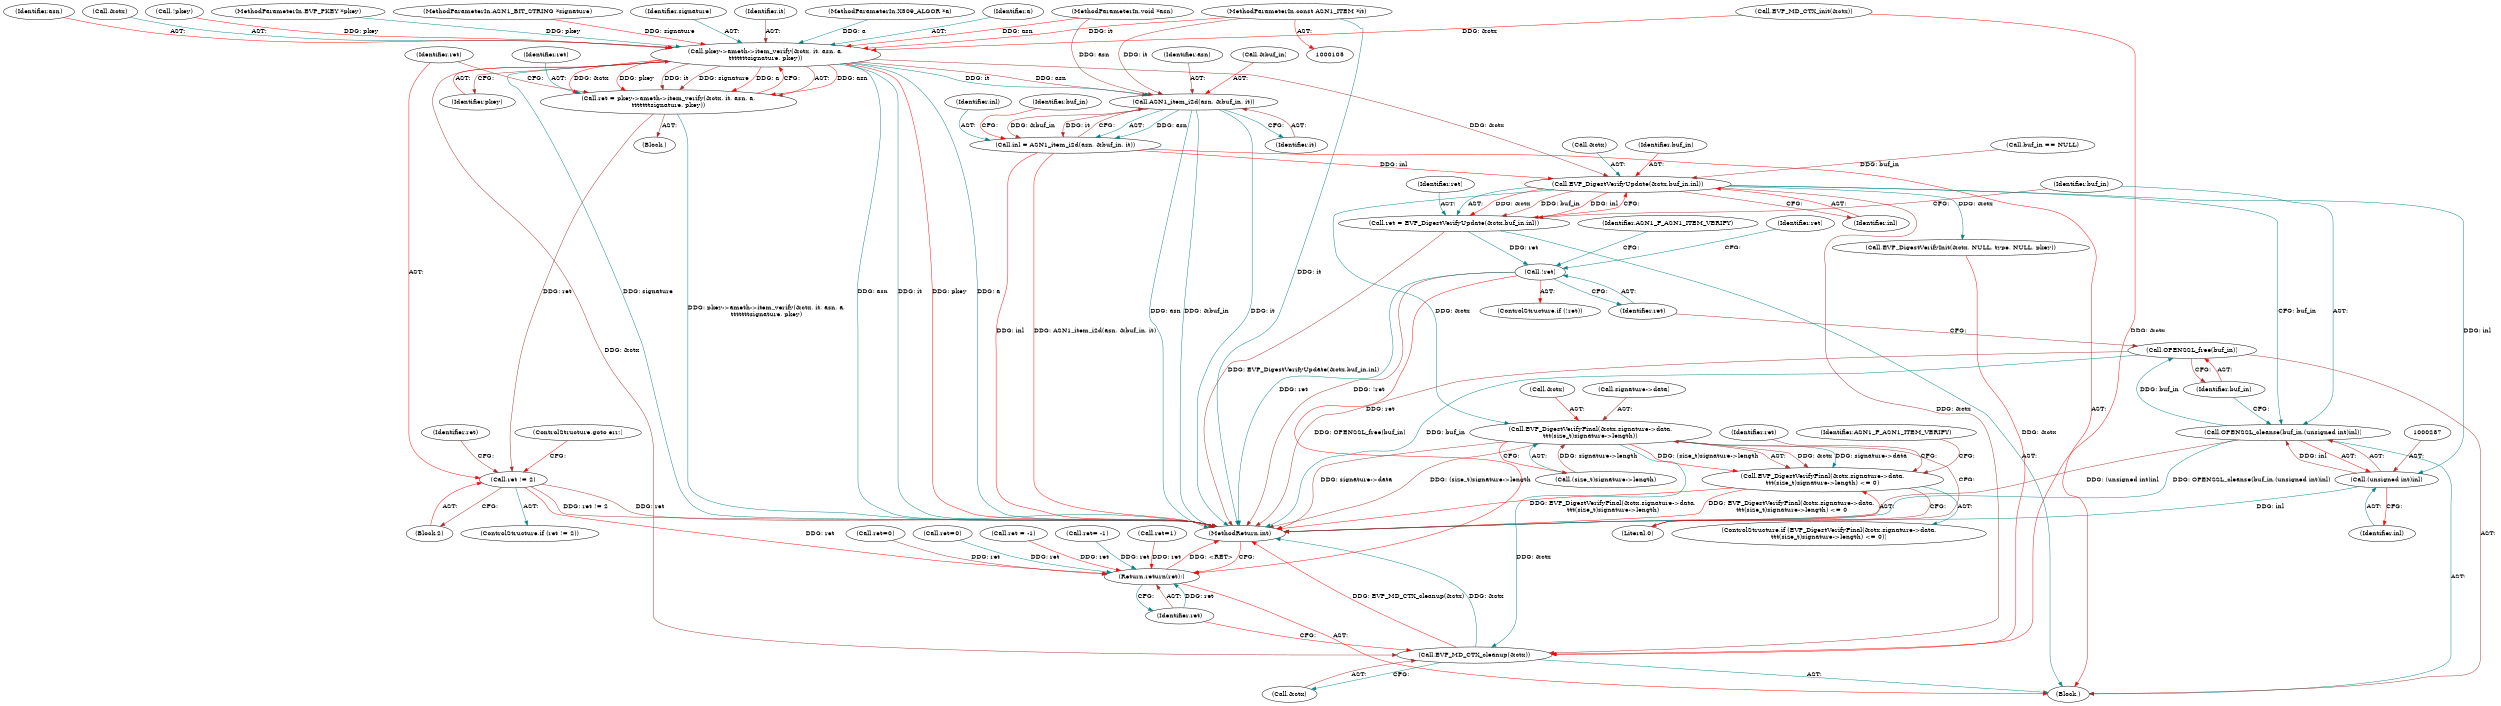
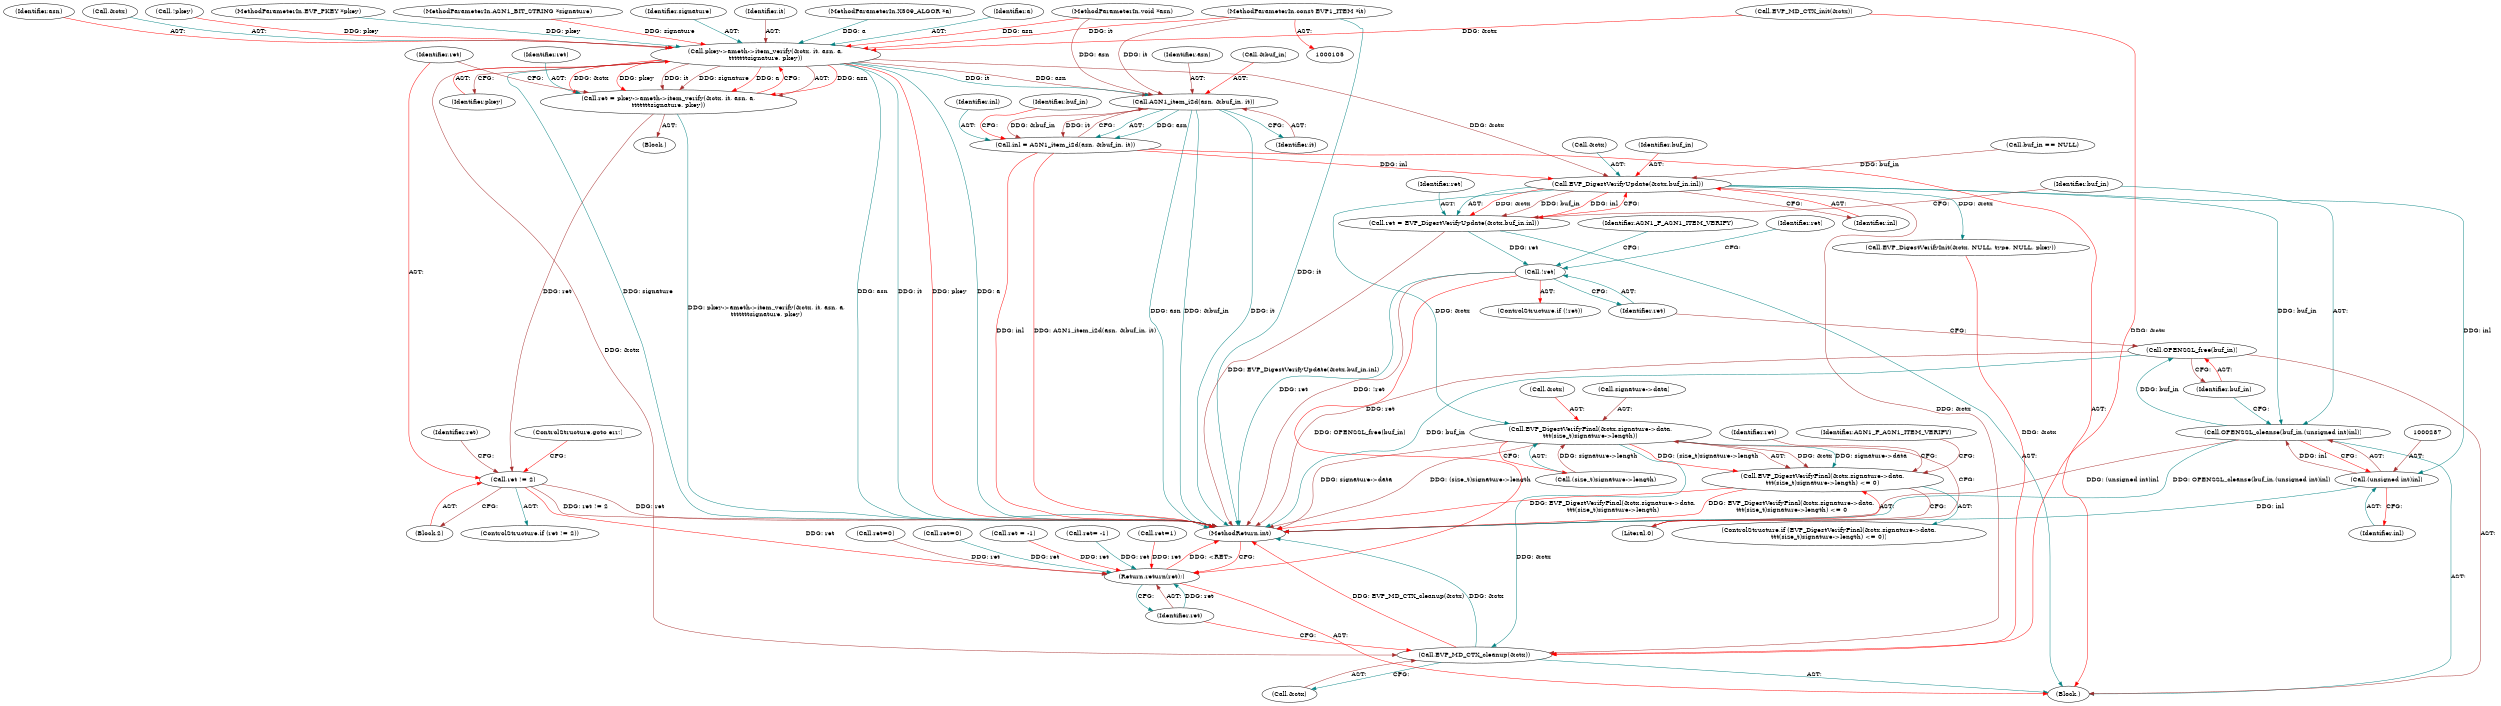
(1297, 12) -> (1297, 12)
(2297, 311) -> (2297, 311)
(2350, 456) -> (2350, 456)
